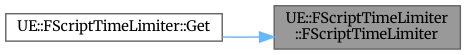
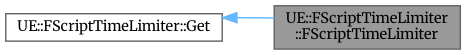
(241, 37) -> (256, 18)
